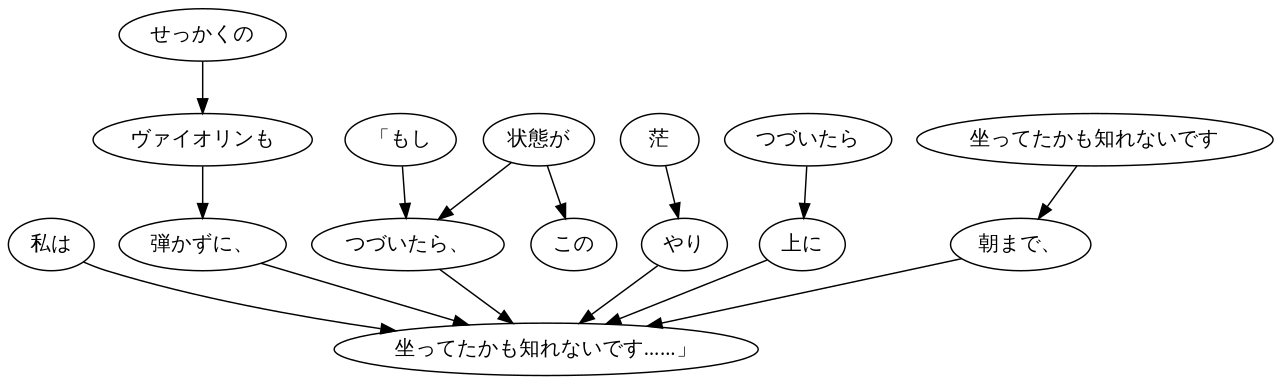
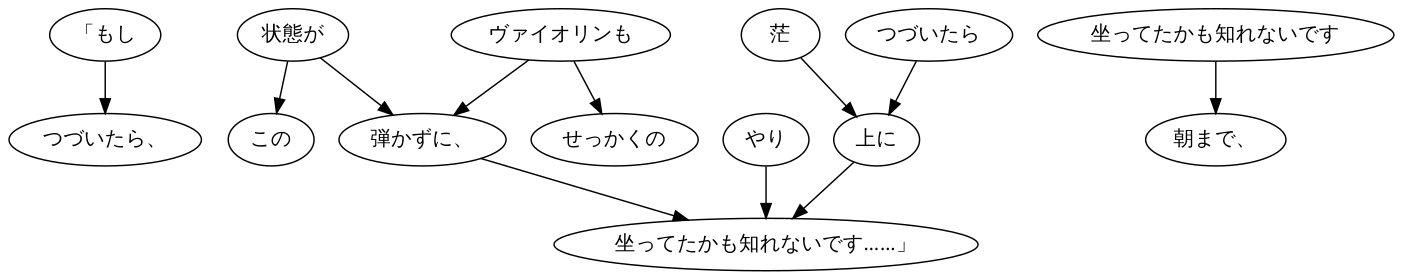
(203, 80) -> (584, 81)
(670, 185) -> (824, 82)
(481, 186) -> (351, 82)
(51, 245) -> none
(812, 291) -> none
(470, 292) -> none
